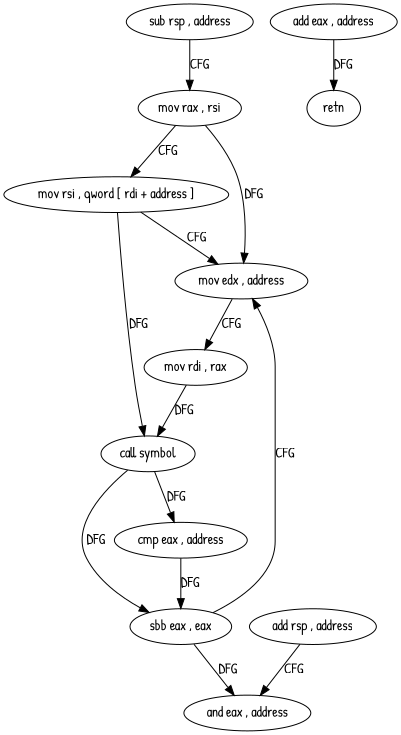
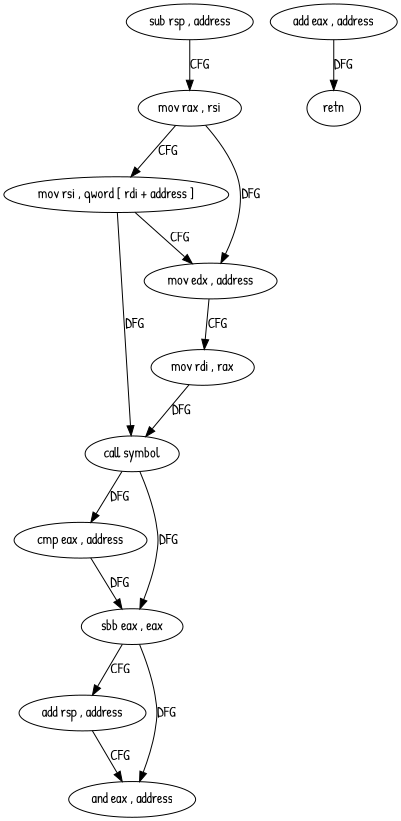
(275, 473) -> (110, 665)
